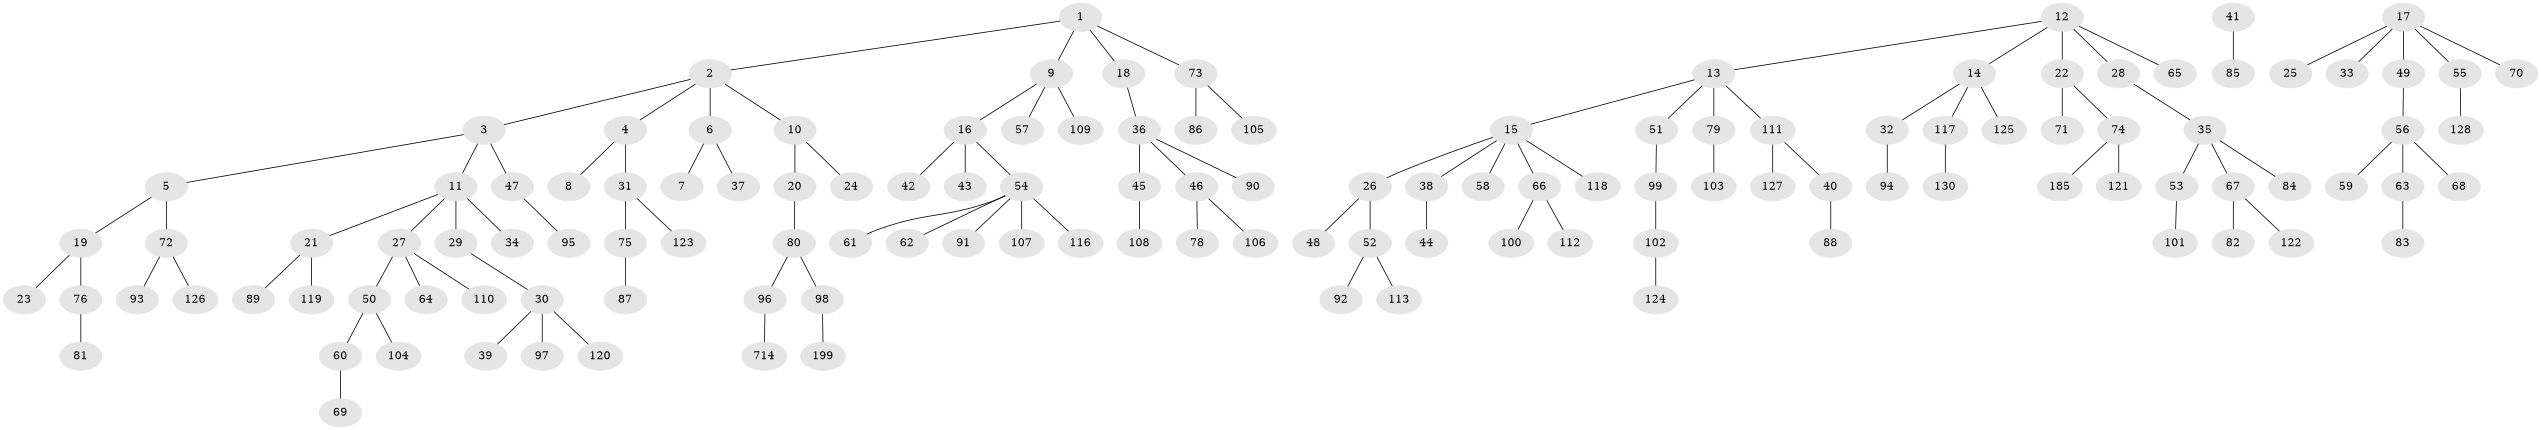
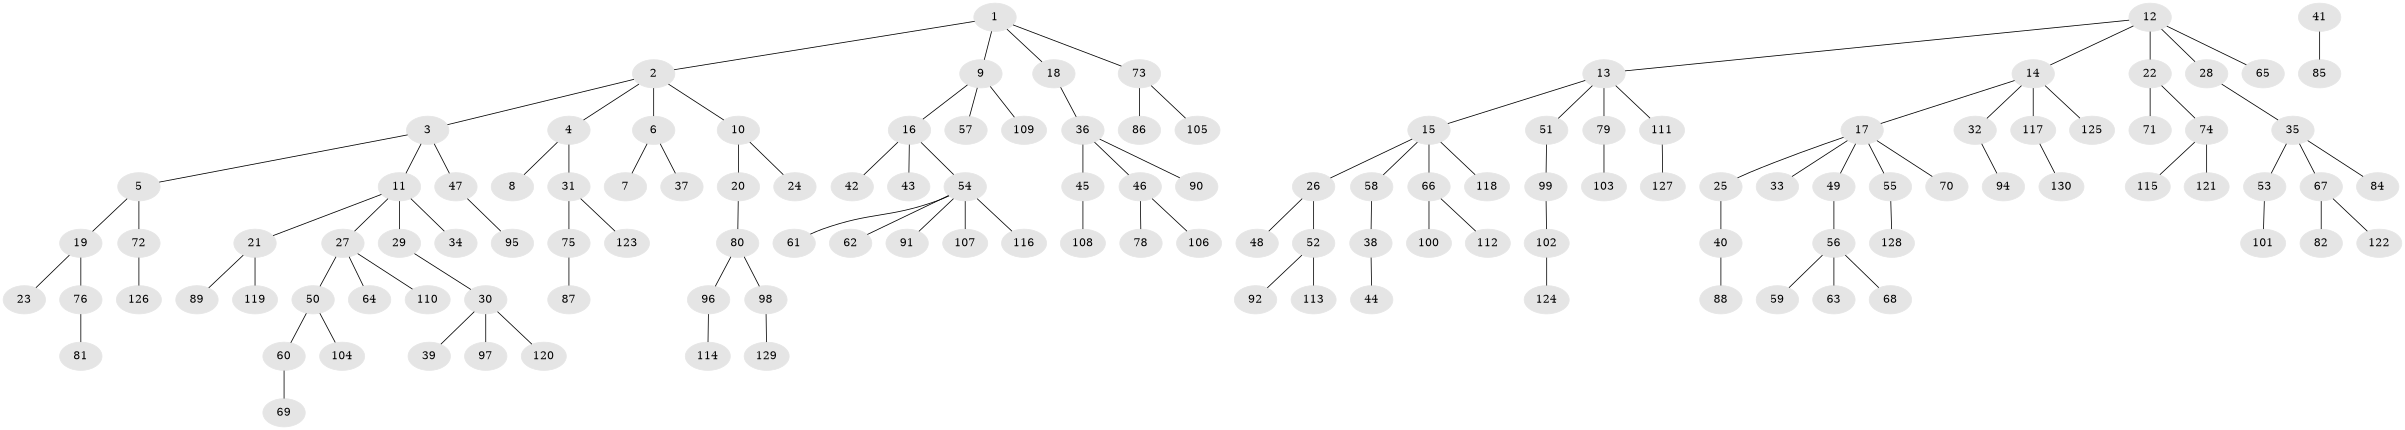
none -> (1948, 102)
(1469, 159) -> (1371, 215)
(1802, 159) -> (1721, 215)
(2060, 187) -> (2148, 187)
(2403, 243) -> none
(137, 300) -> none
(764, 356) -> (708, 356)
(823, 356) -> (767, 356)
